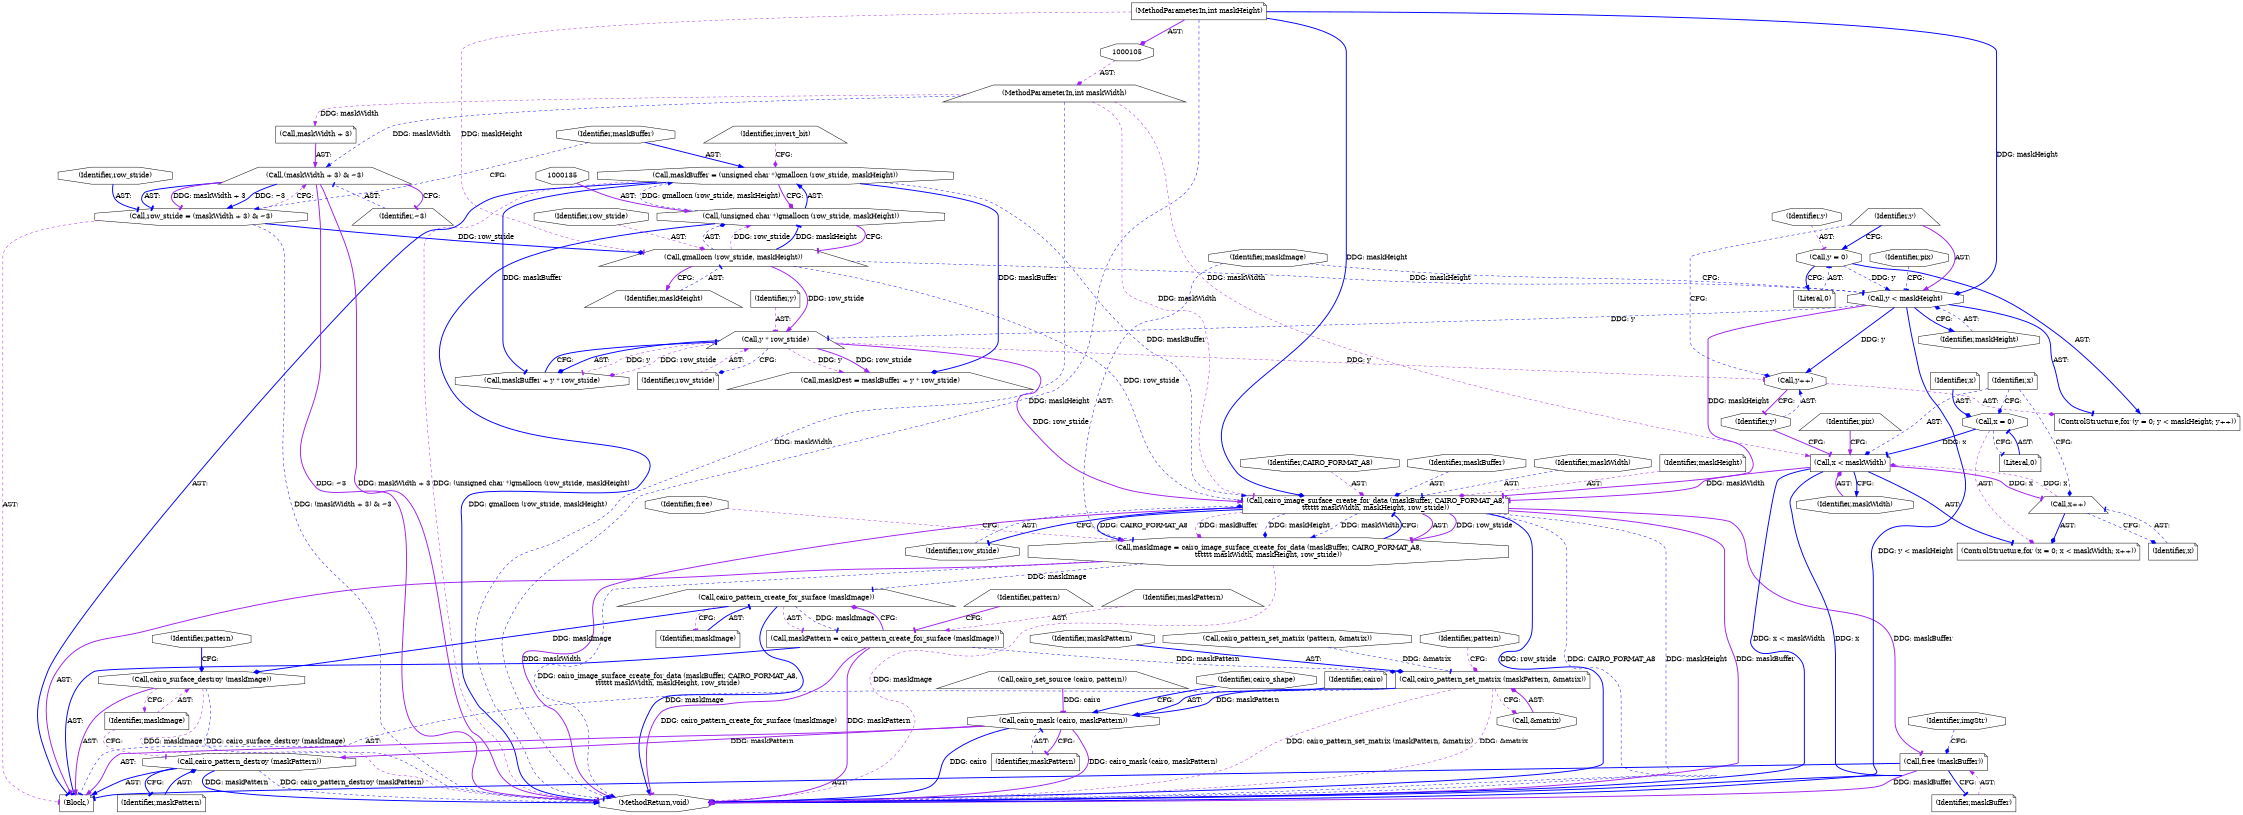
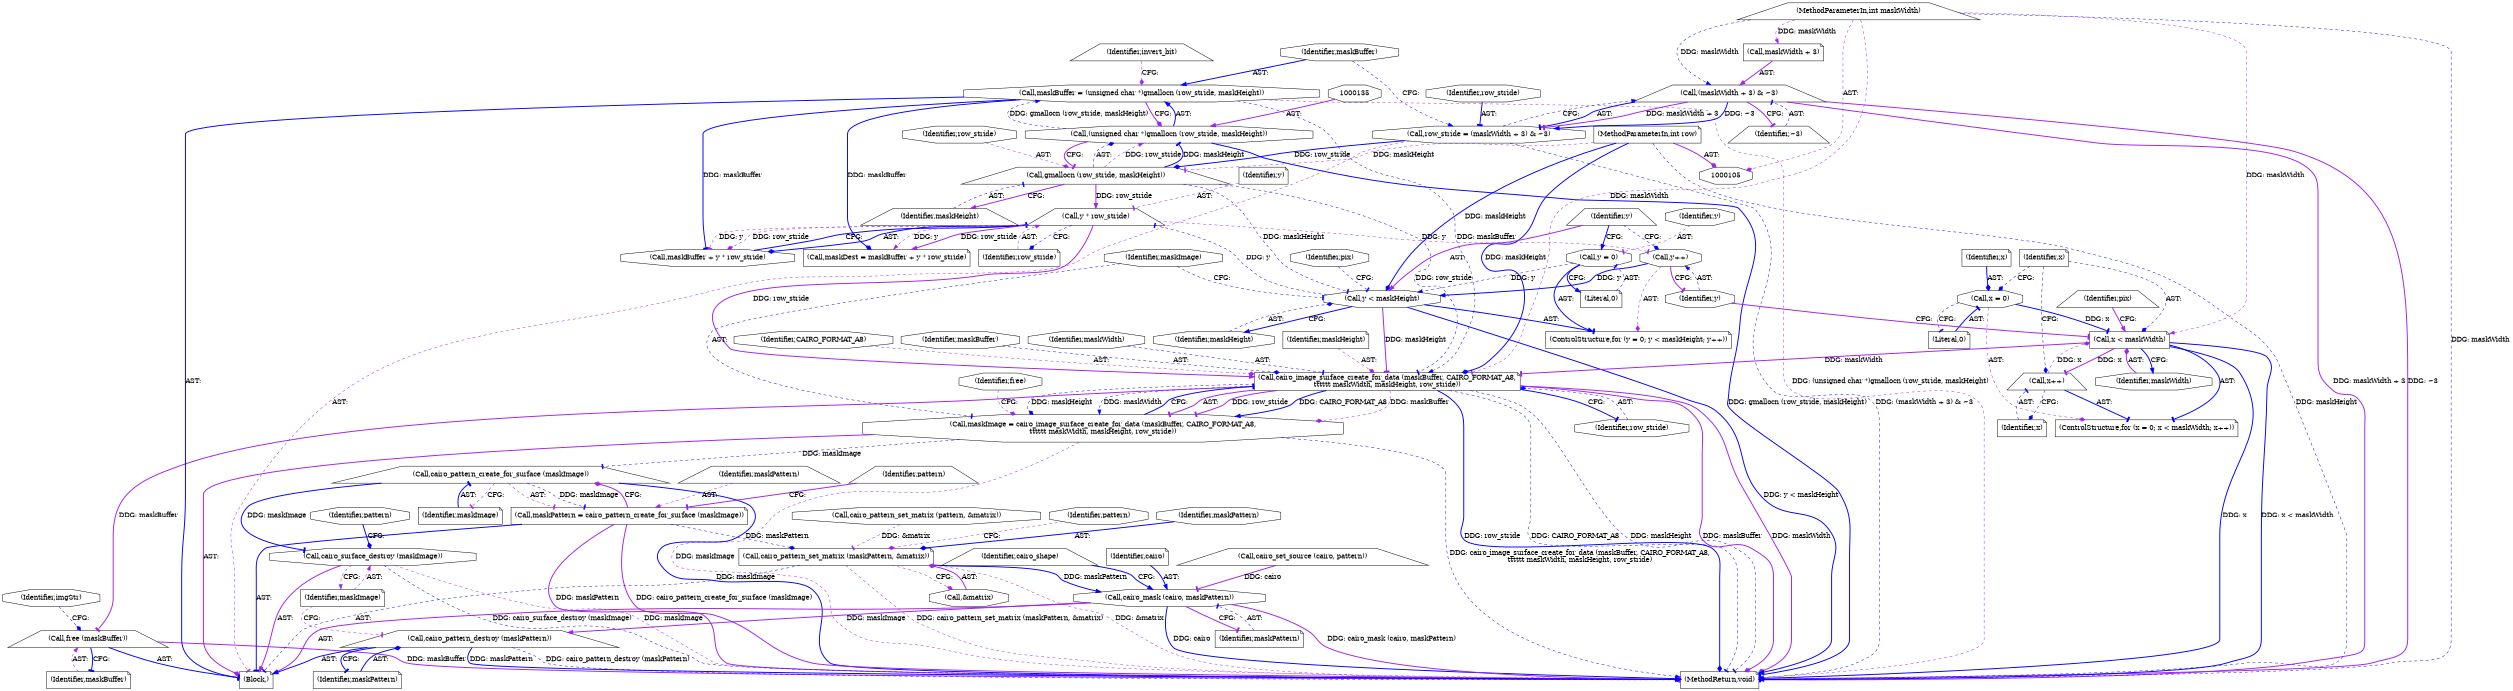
(1199, 11) -> (1647, 135)
(1099, 71) -> (1843, 125)
(283, 202) -> (1567, 110)
(1852, 339) -> (1549, 288)
(880, 381) -> (887, 258)
(2060, 526) -> (2096, 404)
(494, 639) -> (270, 498)
(1389, 659) -> (877, 536)
(1257, 680) -> (1020, 557)
(762, 742) -> (876, 618)
(249, 762) -> (480, 639)
(1944, 762) -> (88, 639)
(654, 803) -> (1720, 680)
